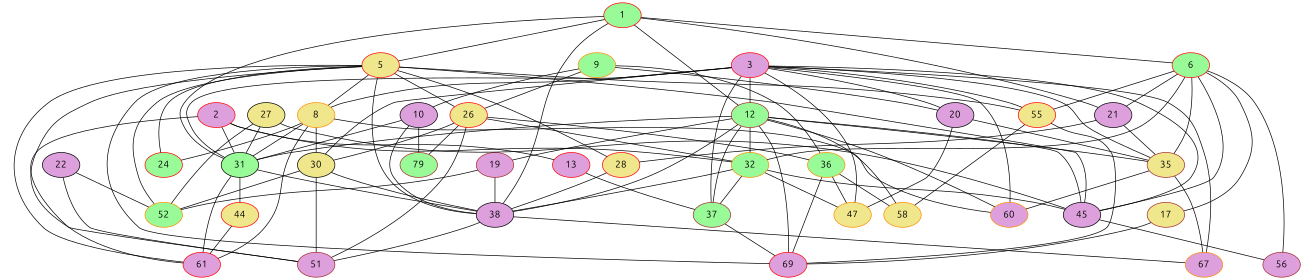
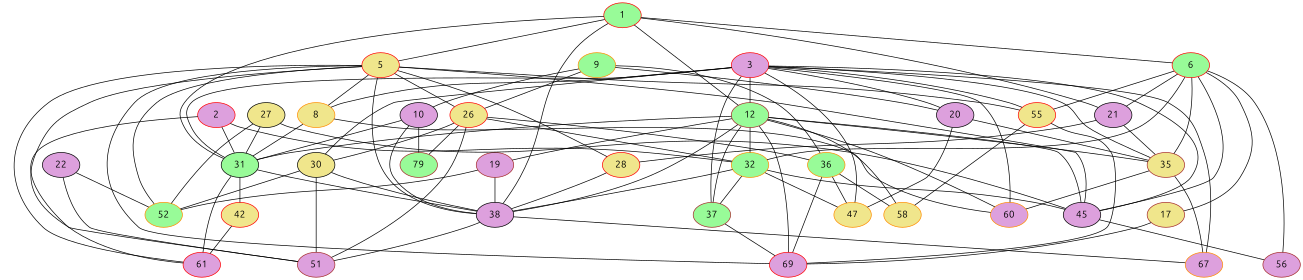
(316, 138) -> none
(164, 165) -> none
(571, 165) -> none
(278, 204) -> none
(240, 215) -> (240, 215)
